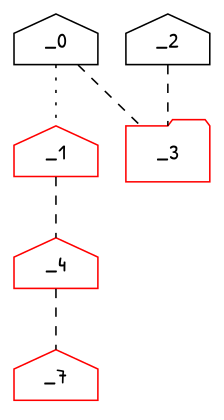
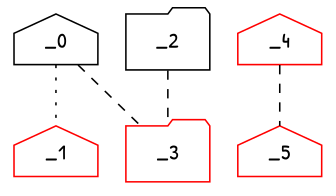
(168, 42) -> (168, 42)
(56, 207) -> none
(56, 378) -> (280, 154)
